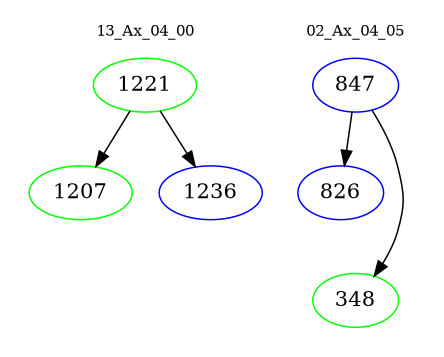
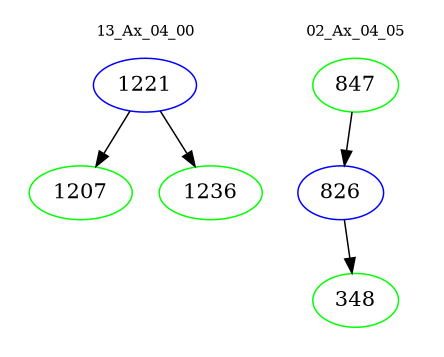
(145, 85) -> (145, 85)
(356, 85) -> (356, 85)
(402, 186) -> (347, 239)
(211, 193) -> (211, 193)
